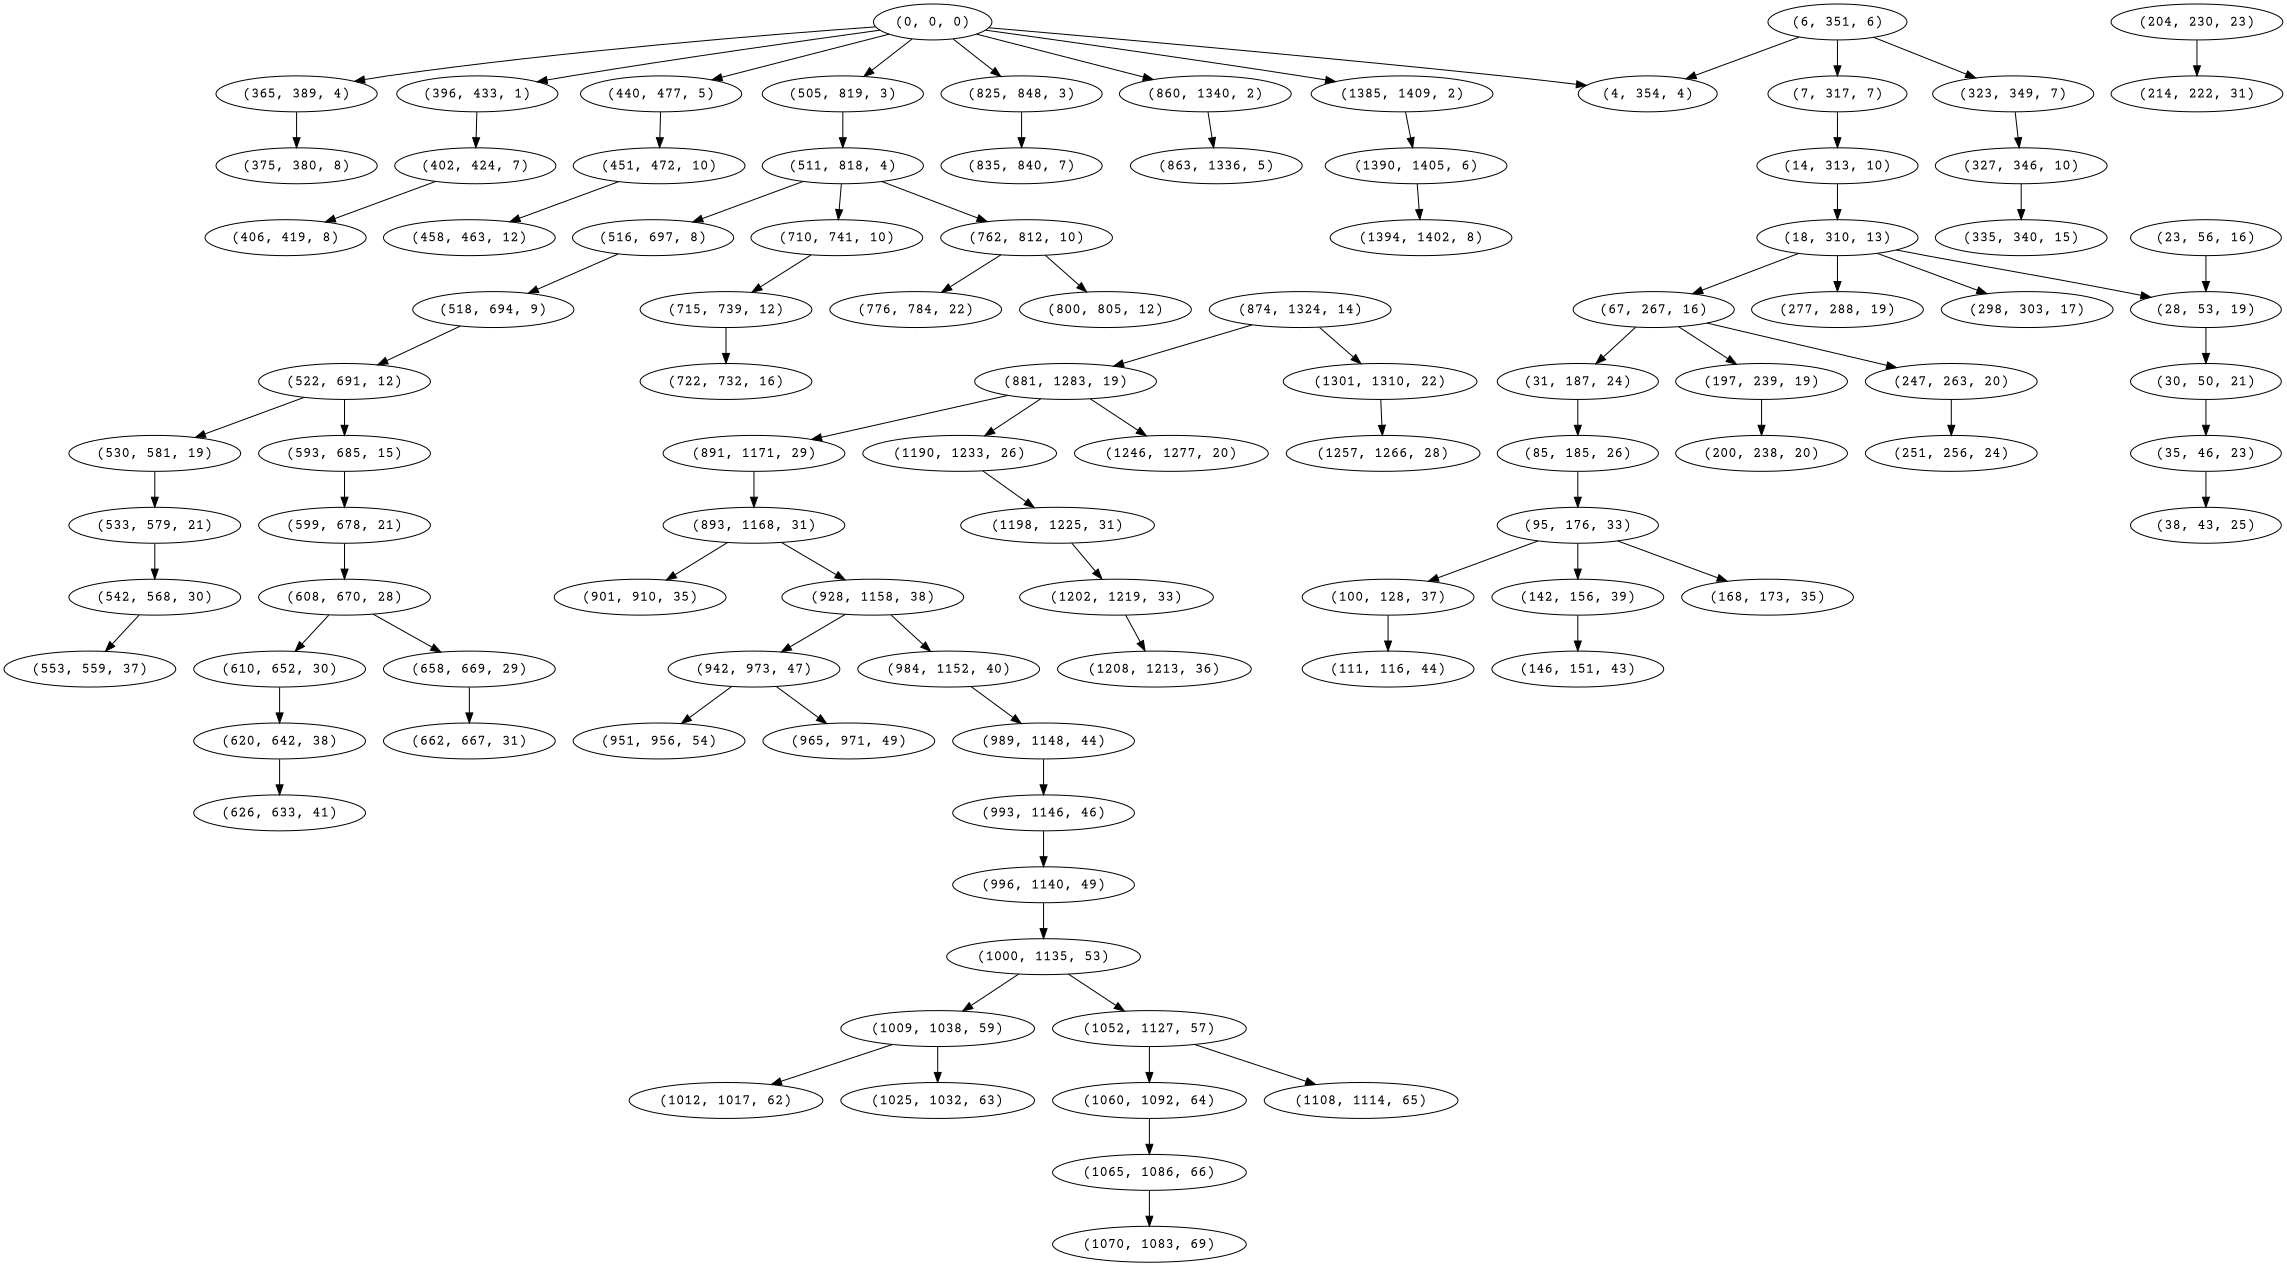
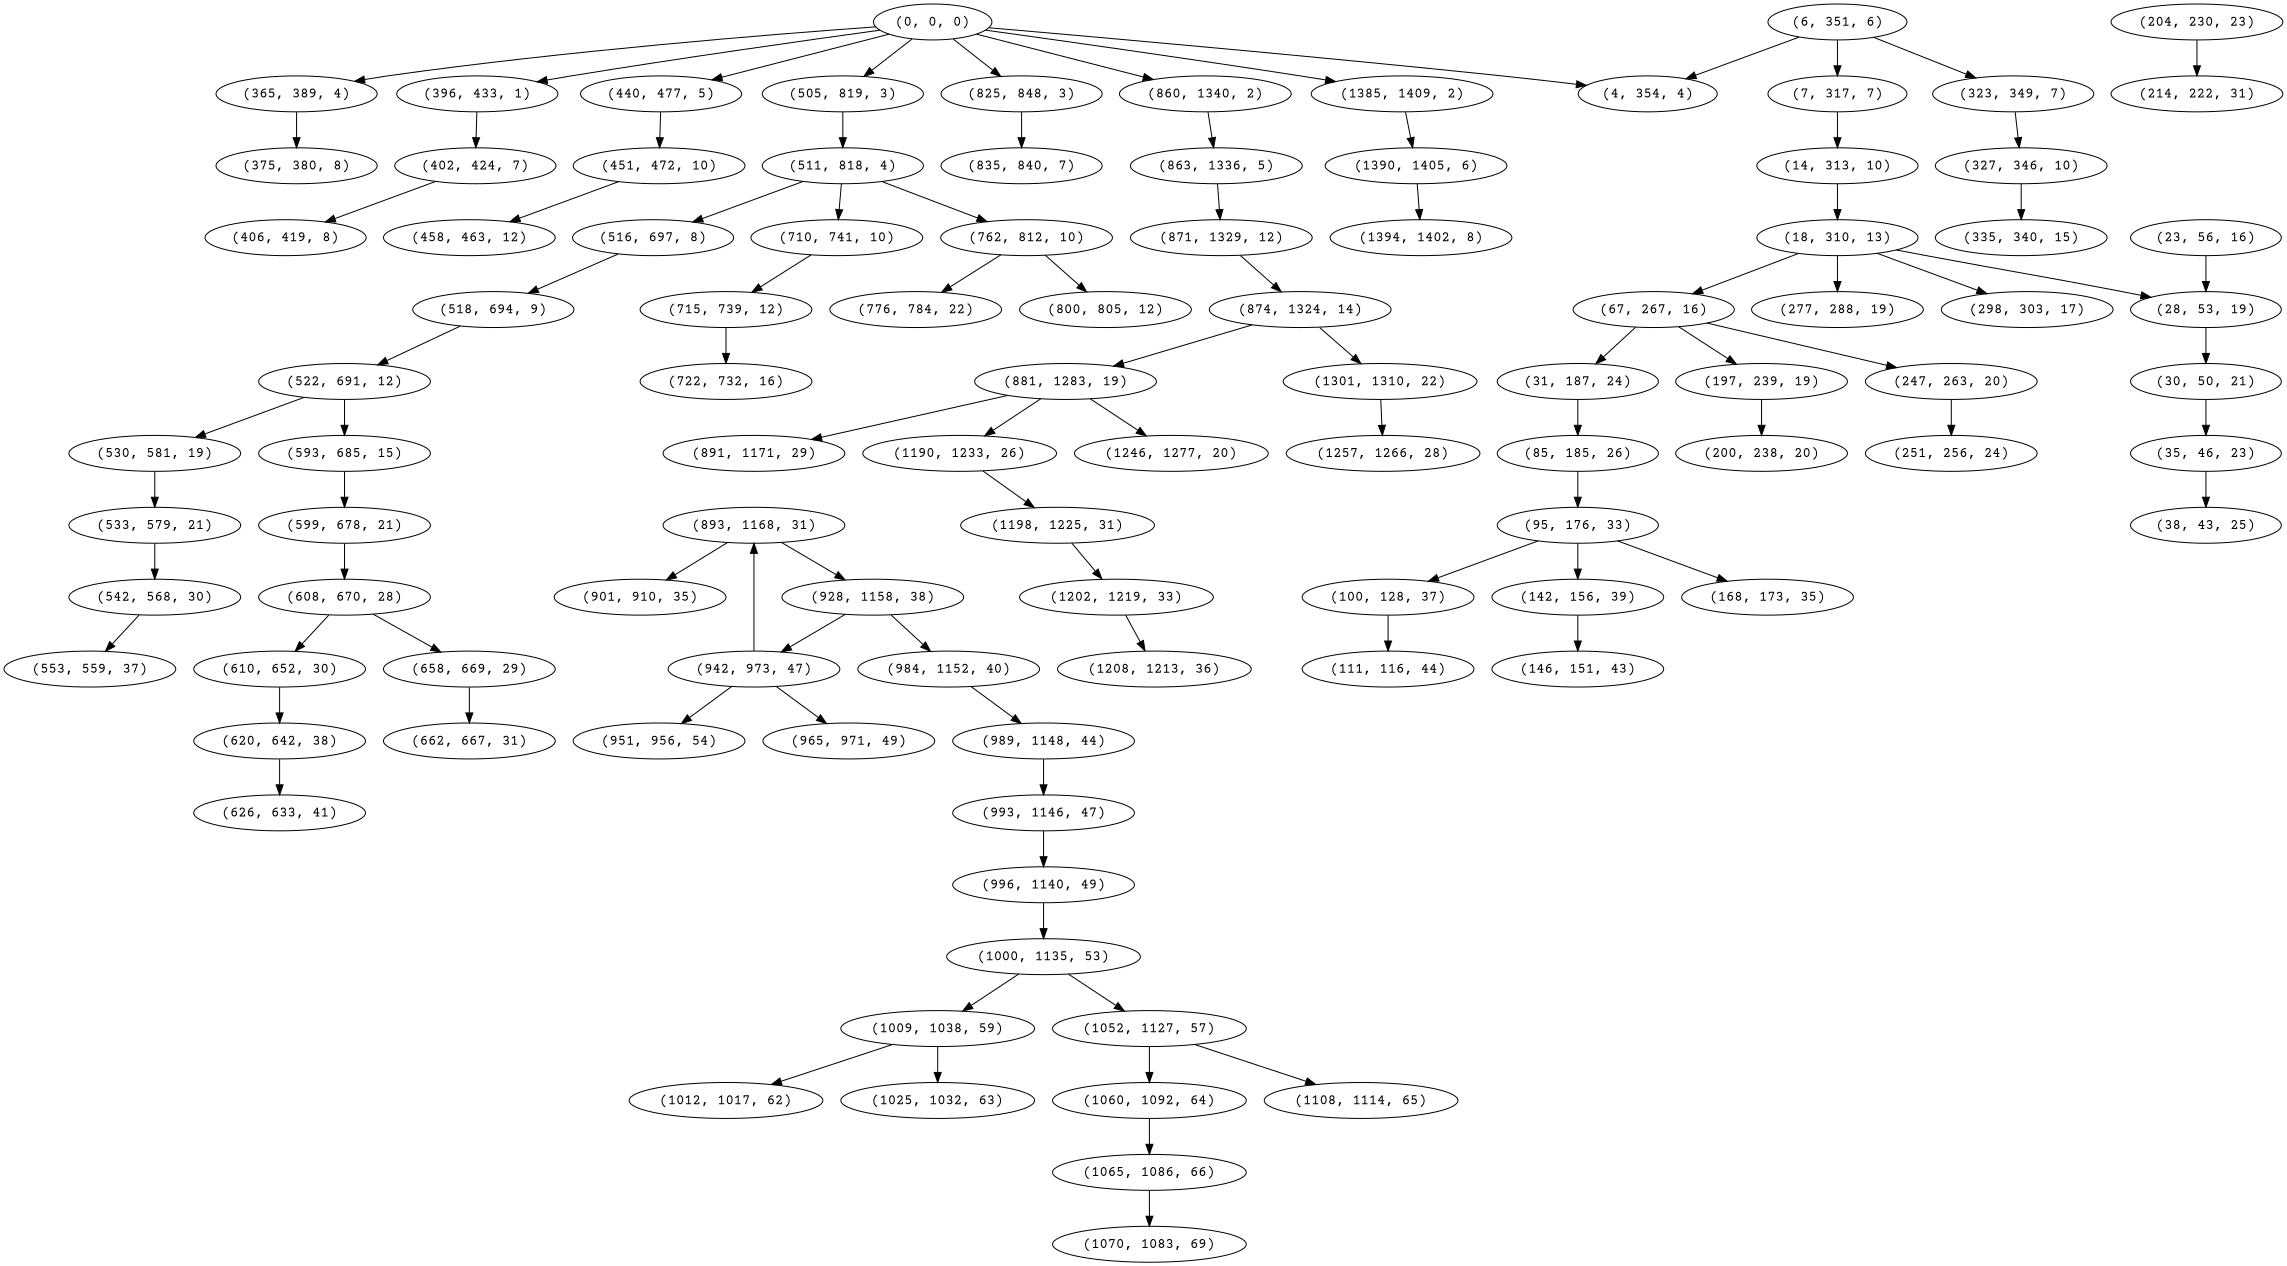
none -> (1221, 238)
(754, 484) -> (754, 602)
(1044, 813) -> (1044, 813)
